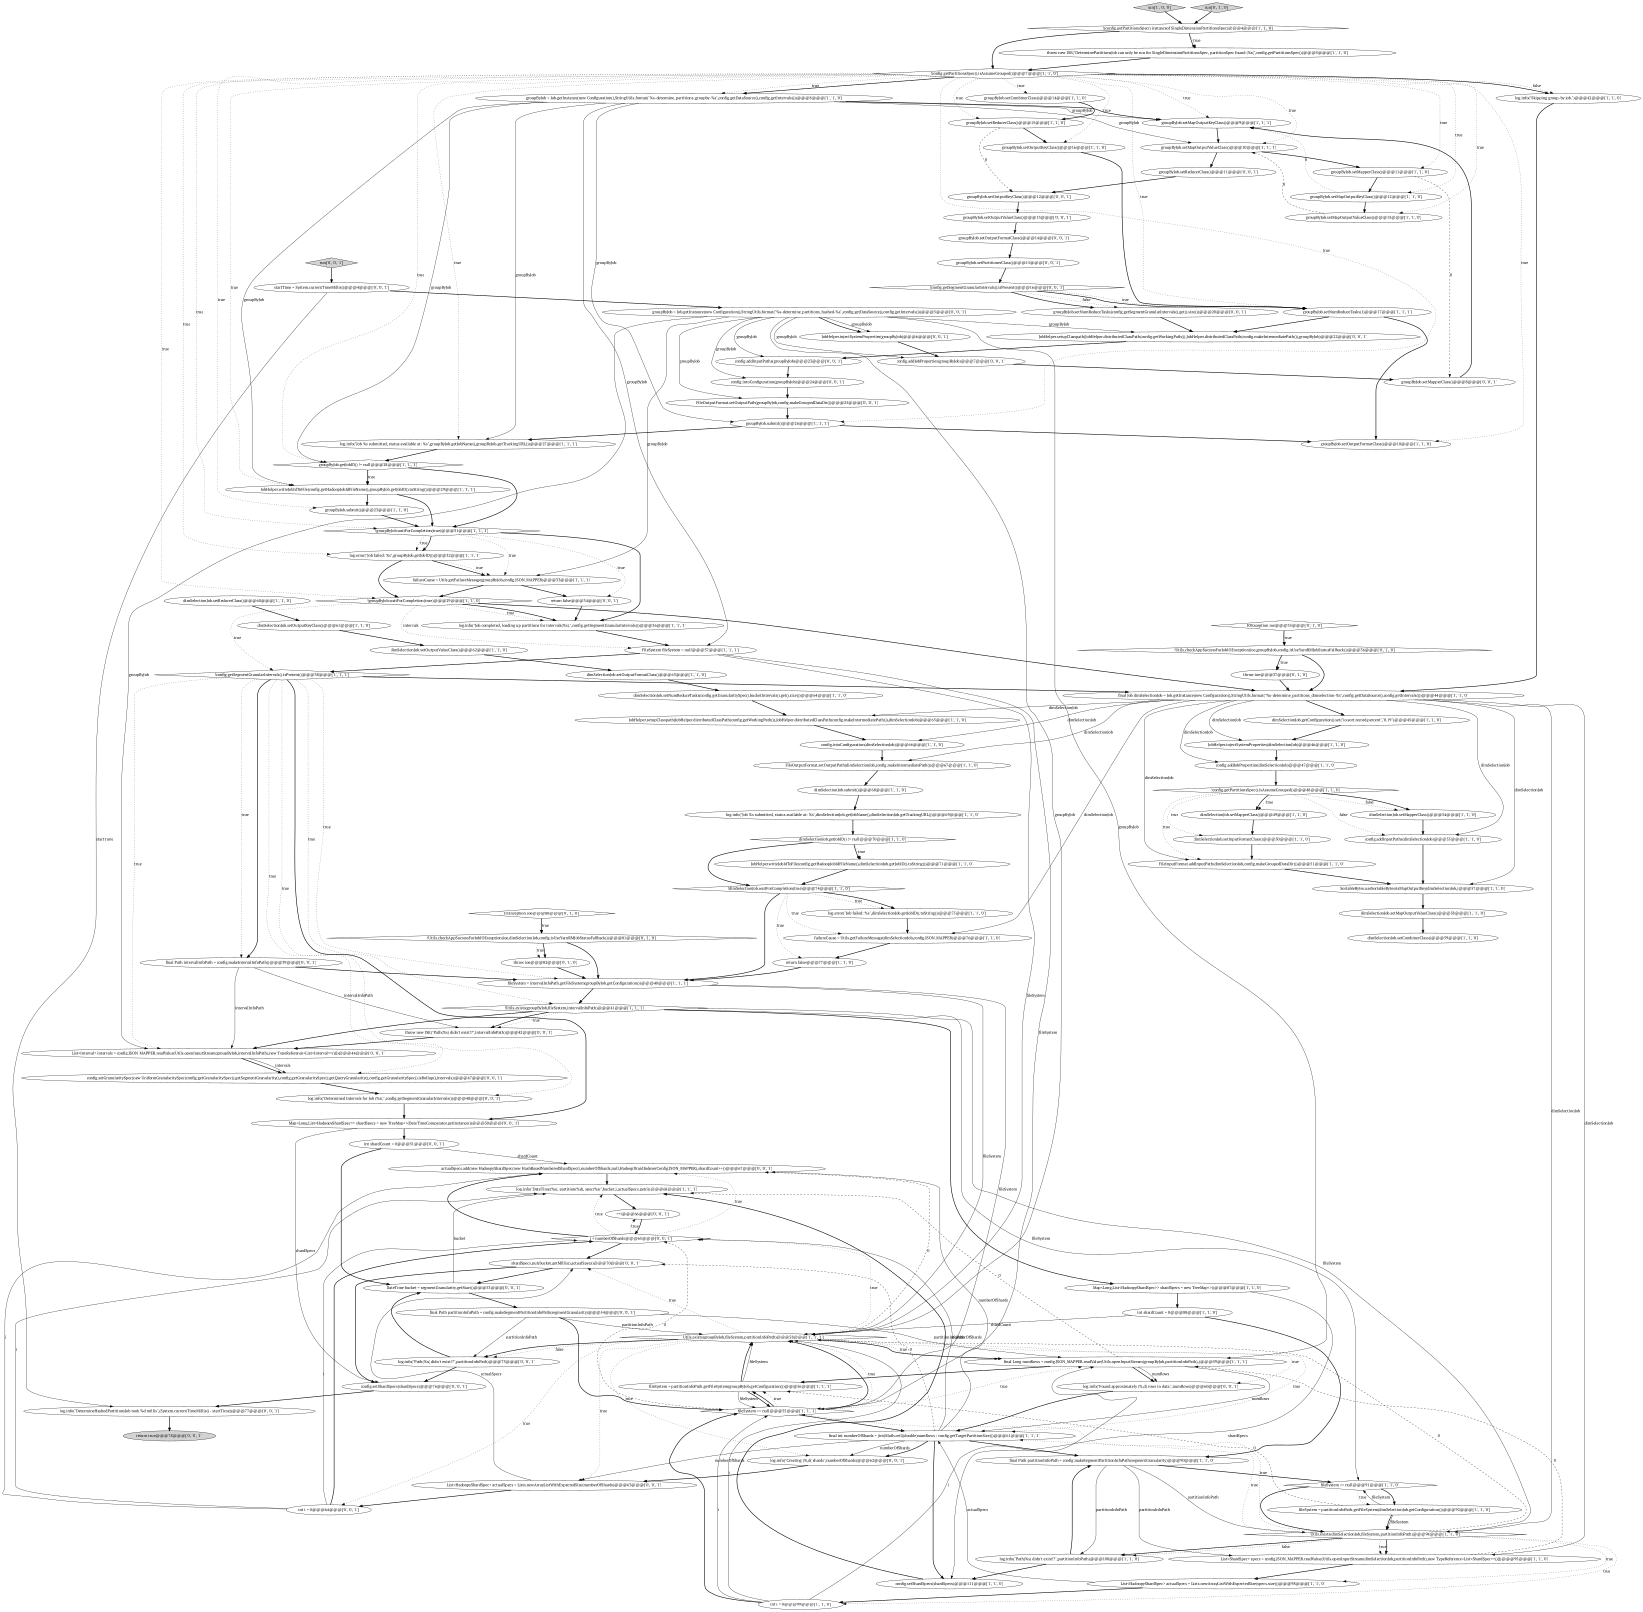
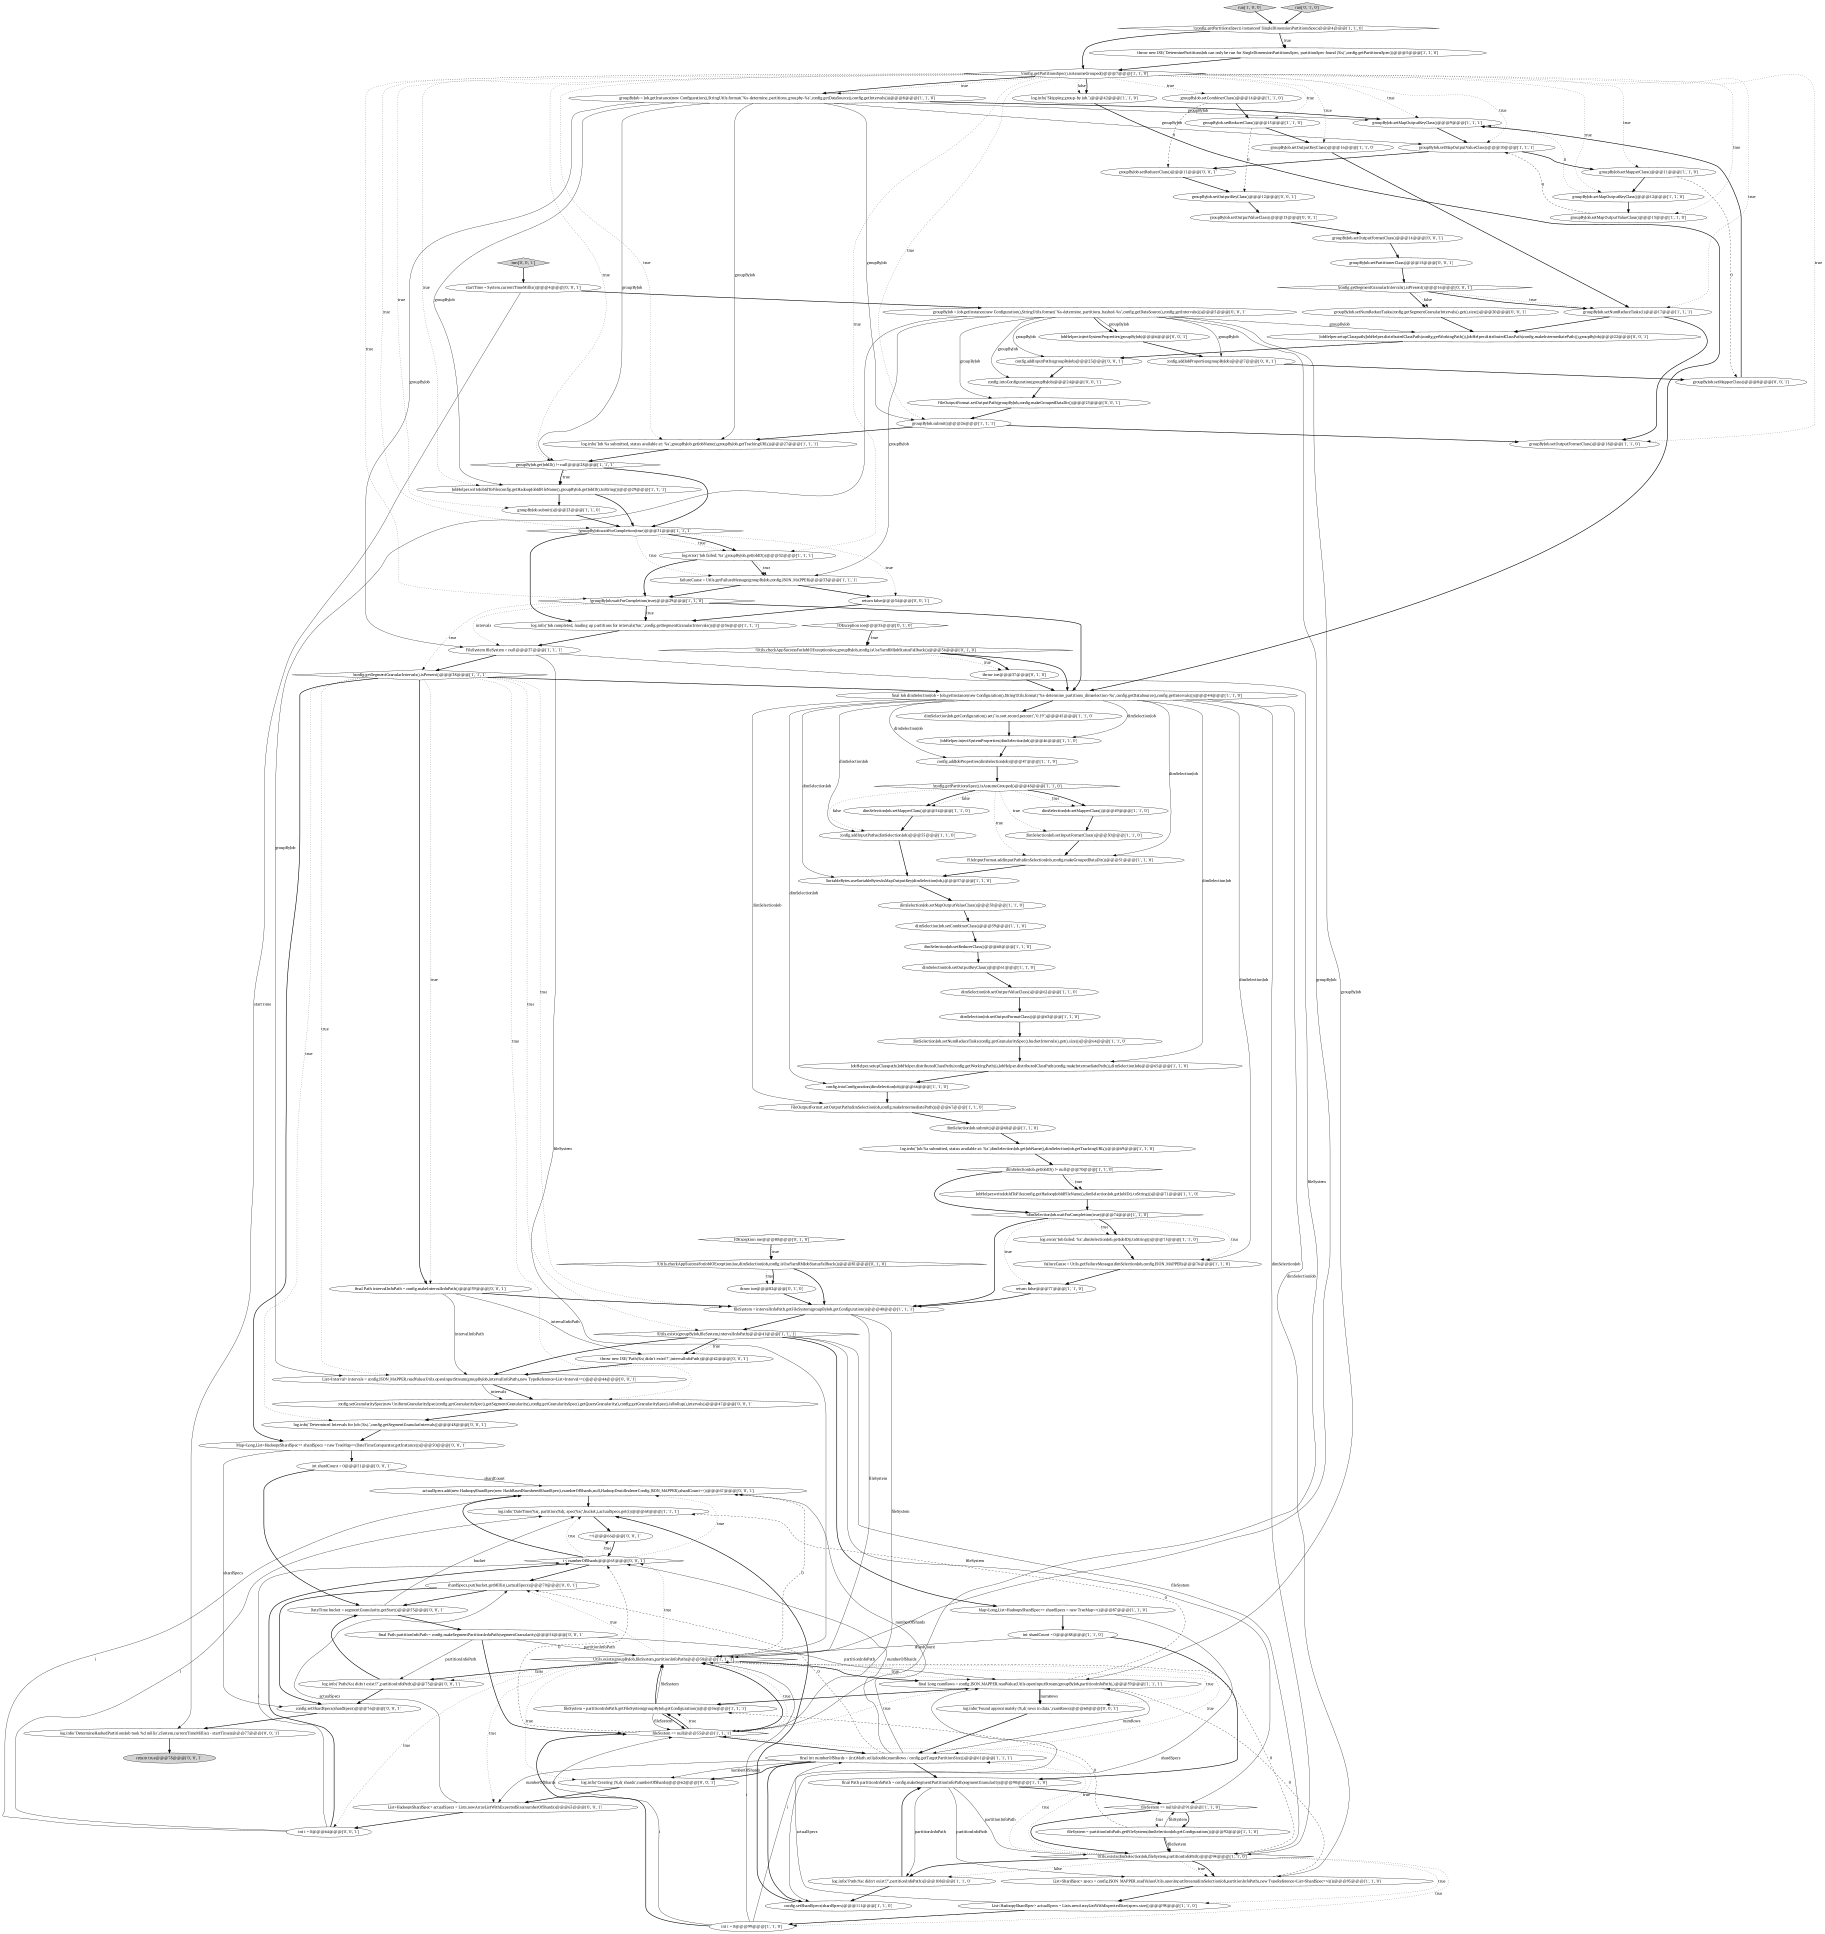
none -> (1177, 126)
none -> (974, 935)
